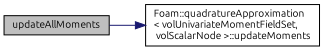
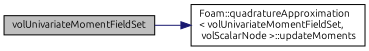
(57, 25) -> (79, 25)
